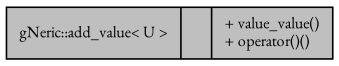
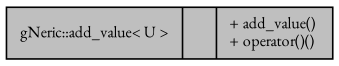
(272, 23) -> (273, 23)
